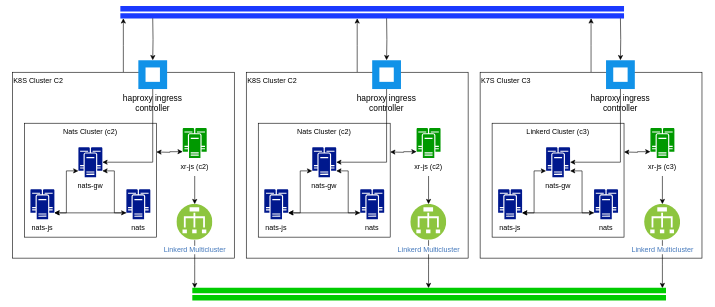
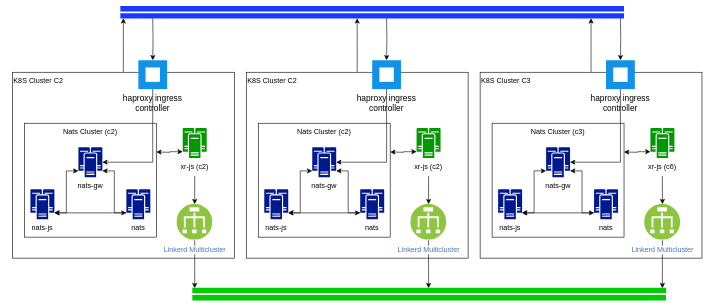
(507, 81) -> (507, 81)
(558, 132) -> (558, 132)
(663, 167) -> (663, 167)
